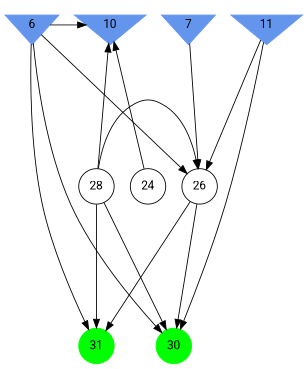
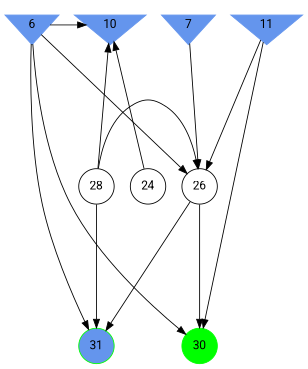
(133, 262) -> none
(96, 346) -> (96, 346)
